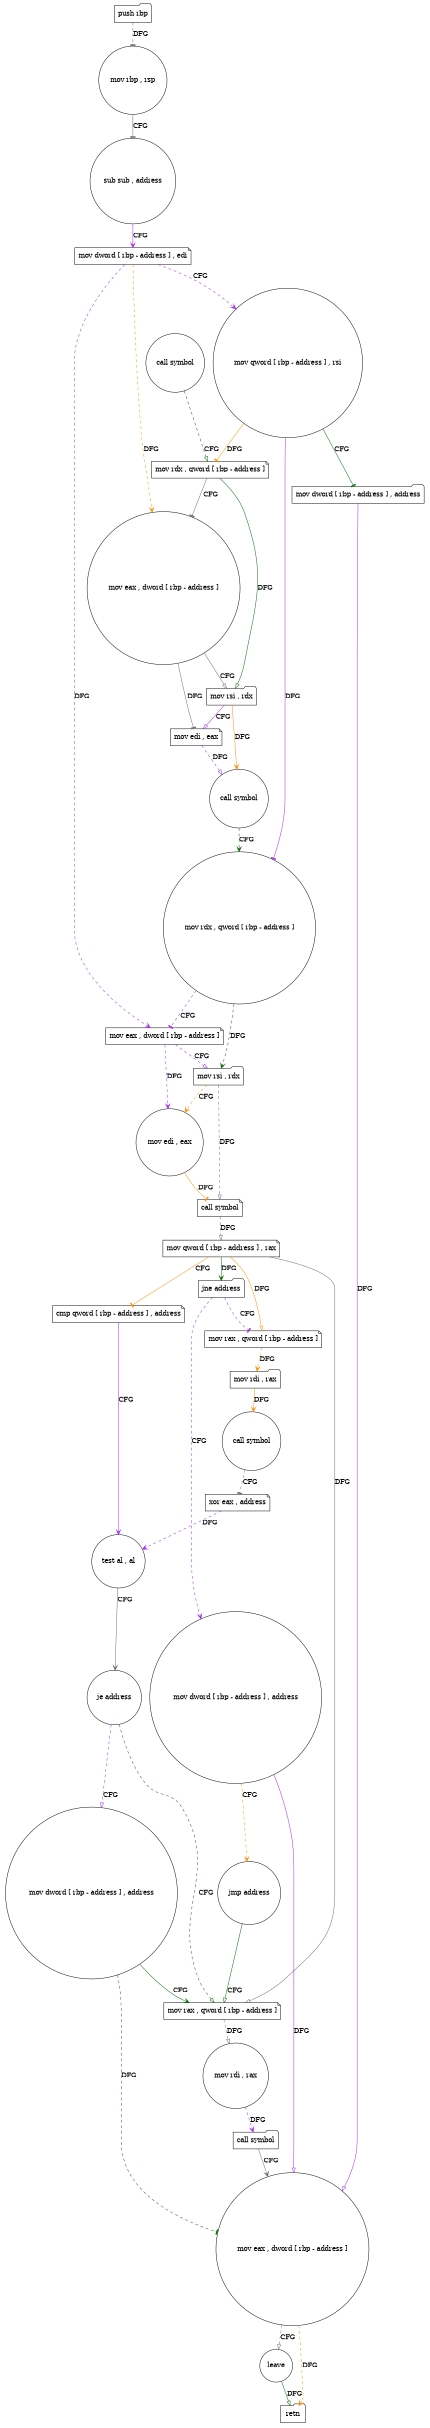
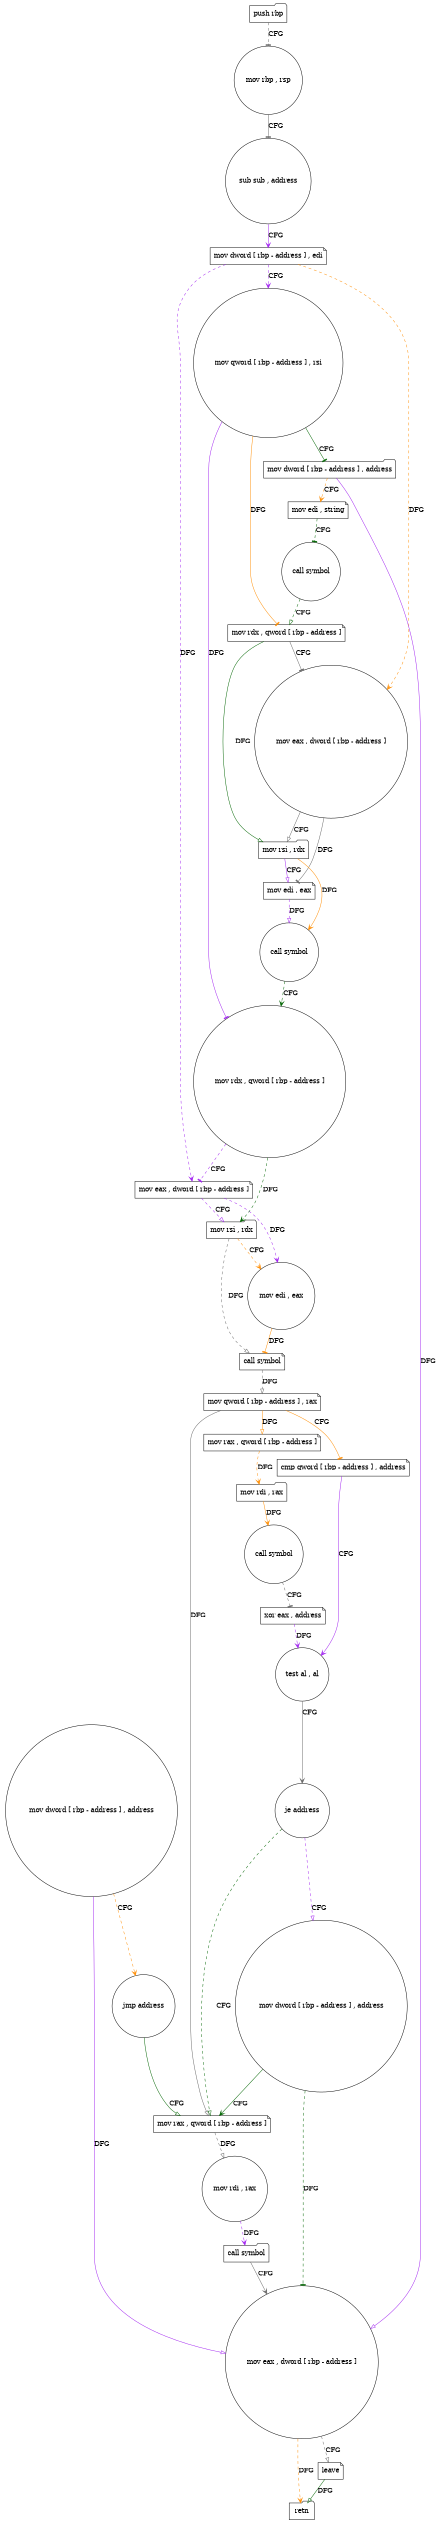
(141, 34) -> (276, 34)
none -> (318, 510)
(221, 1289) -> none
(276, 2366) -> (331, 2471)
